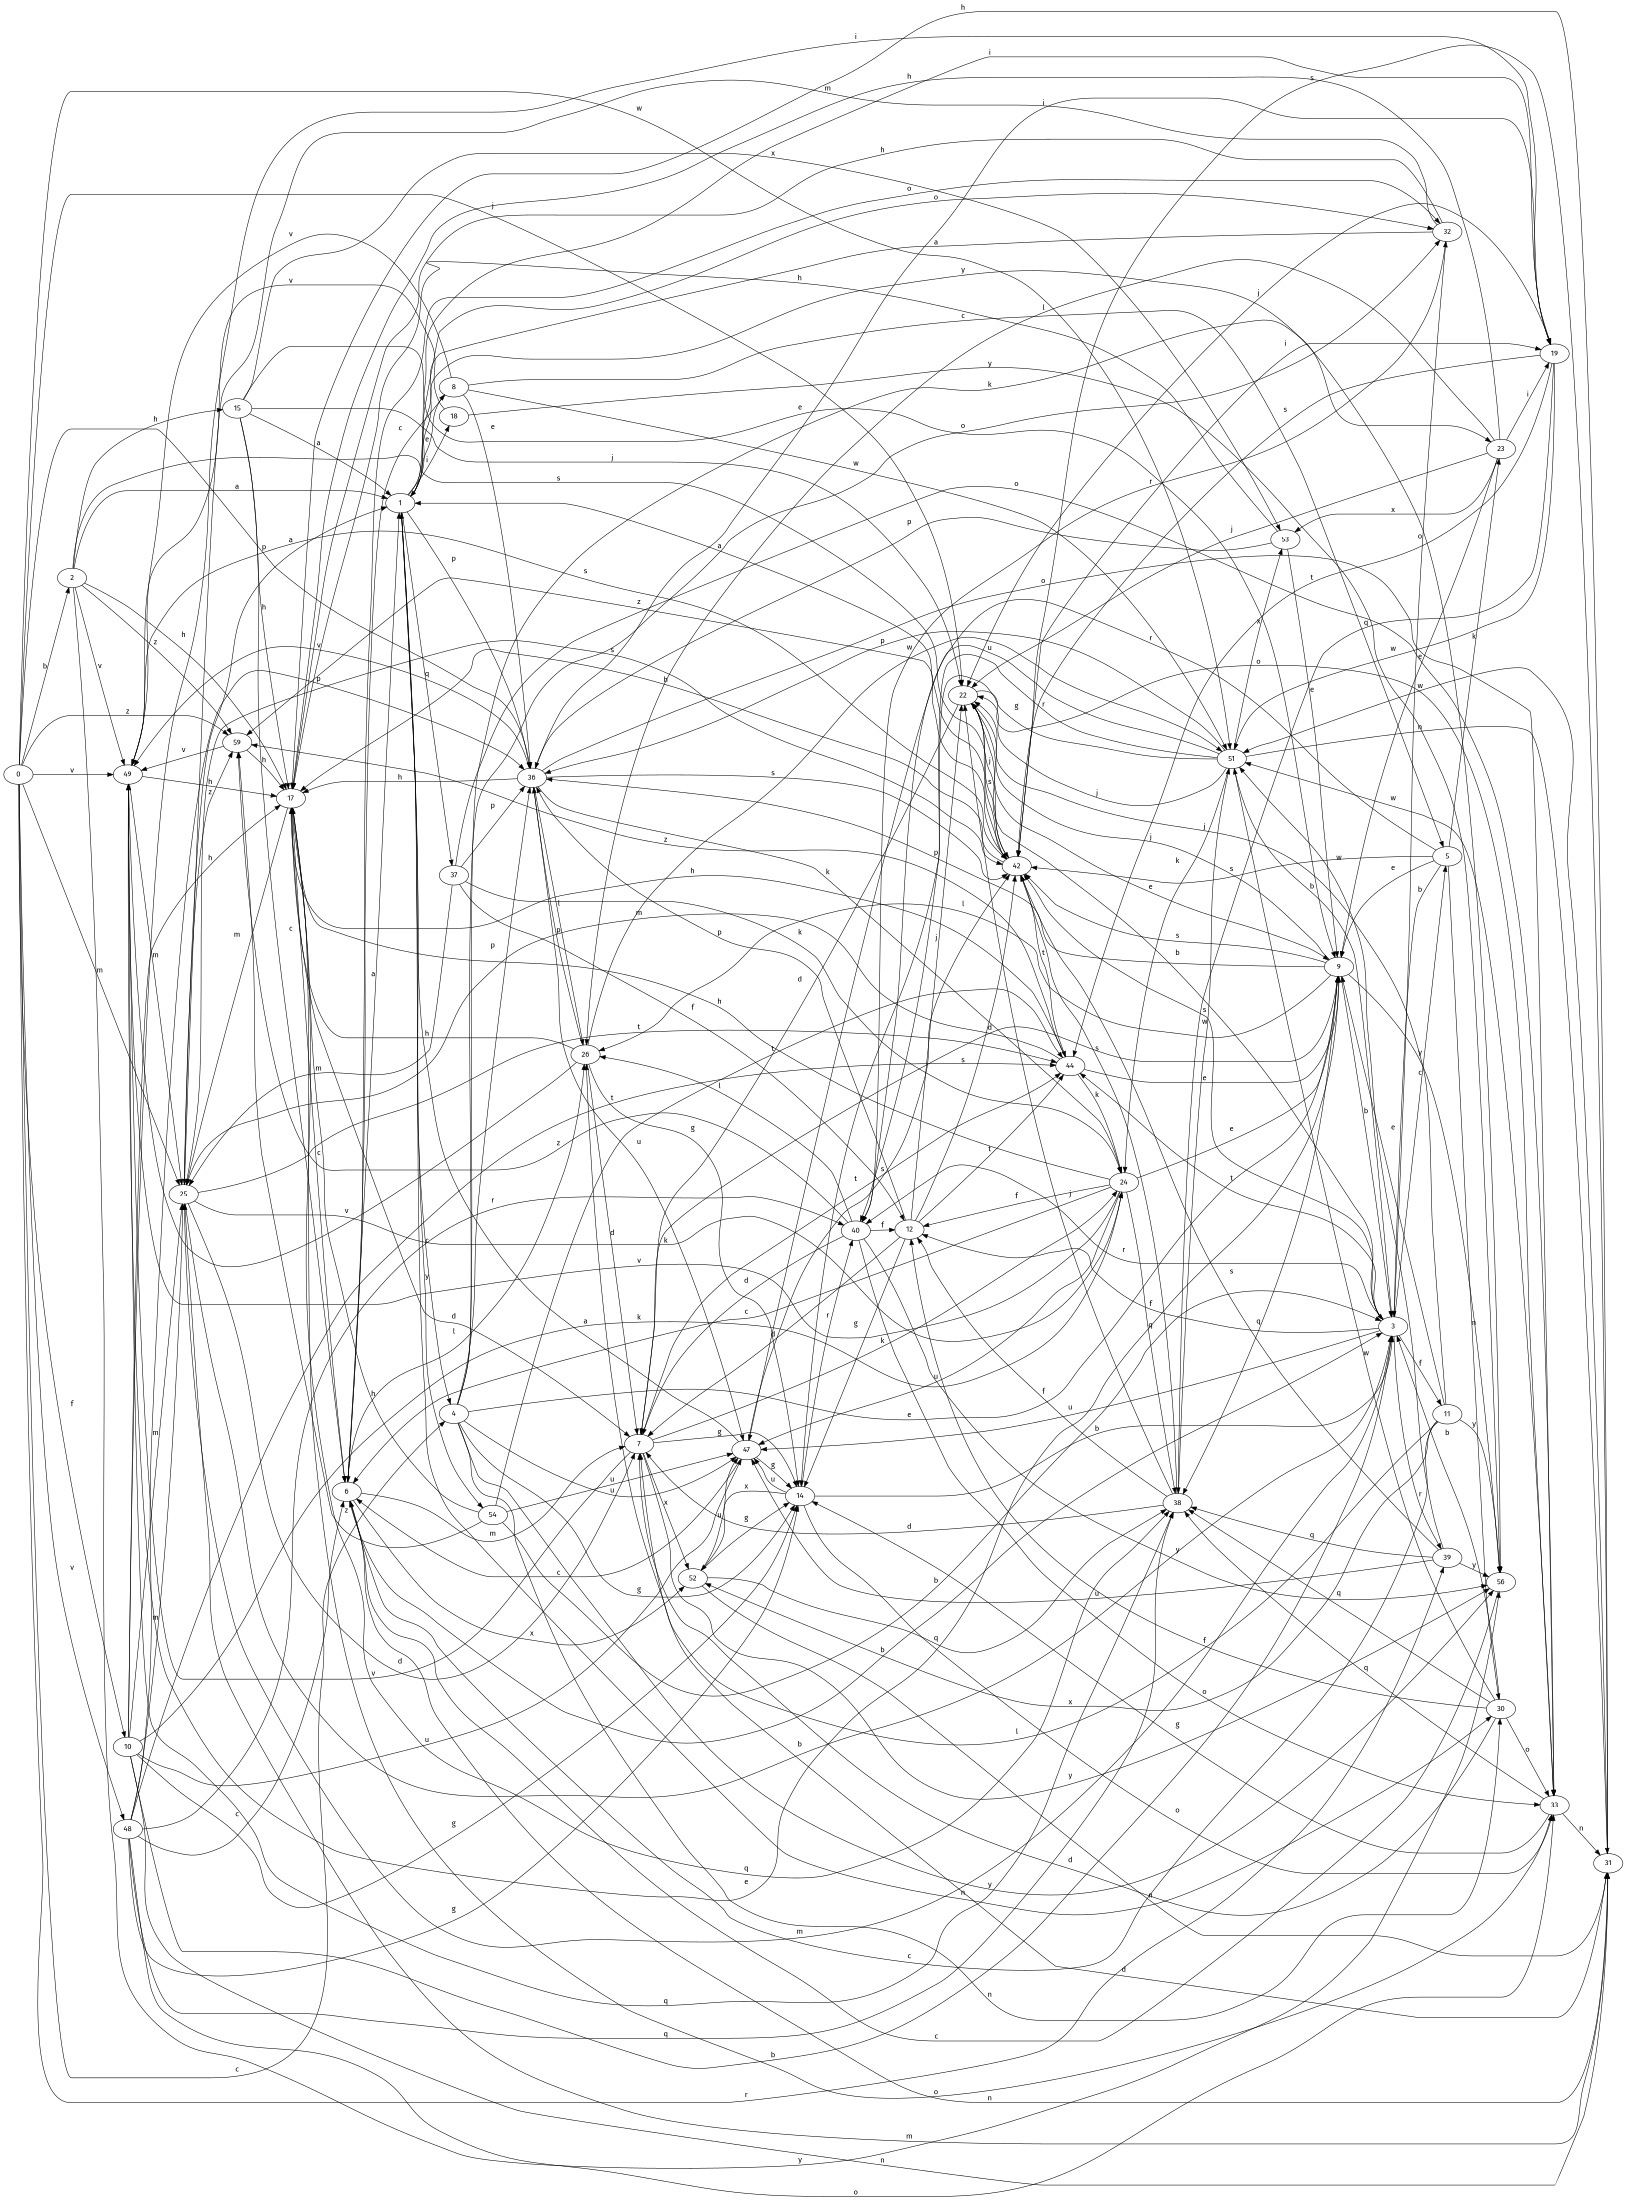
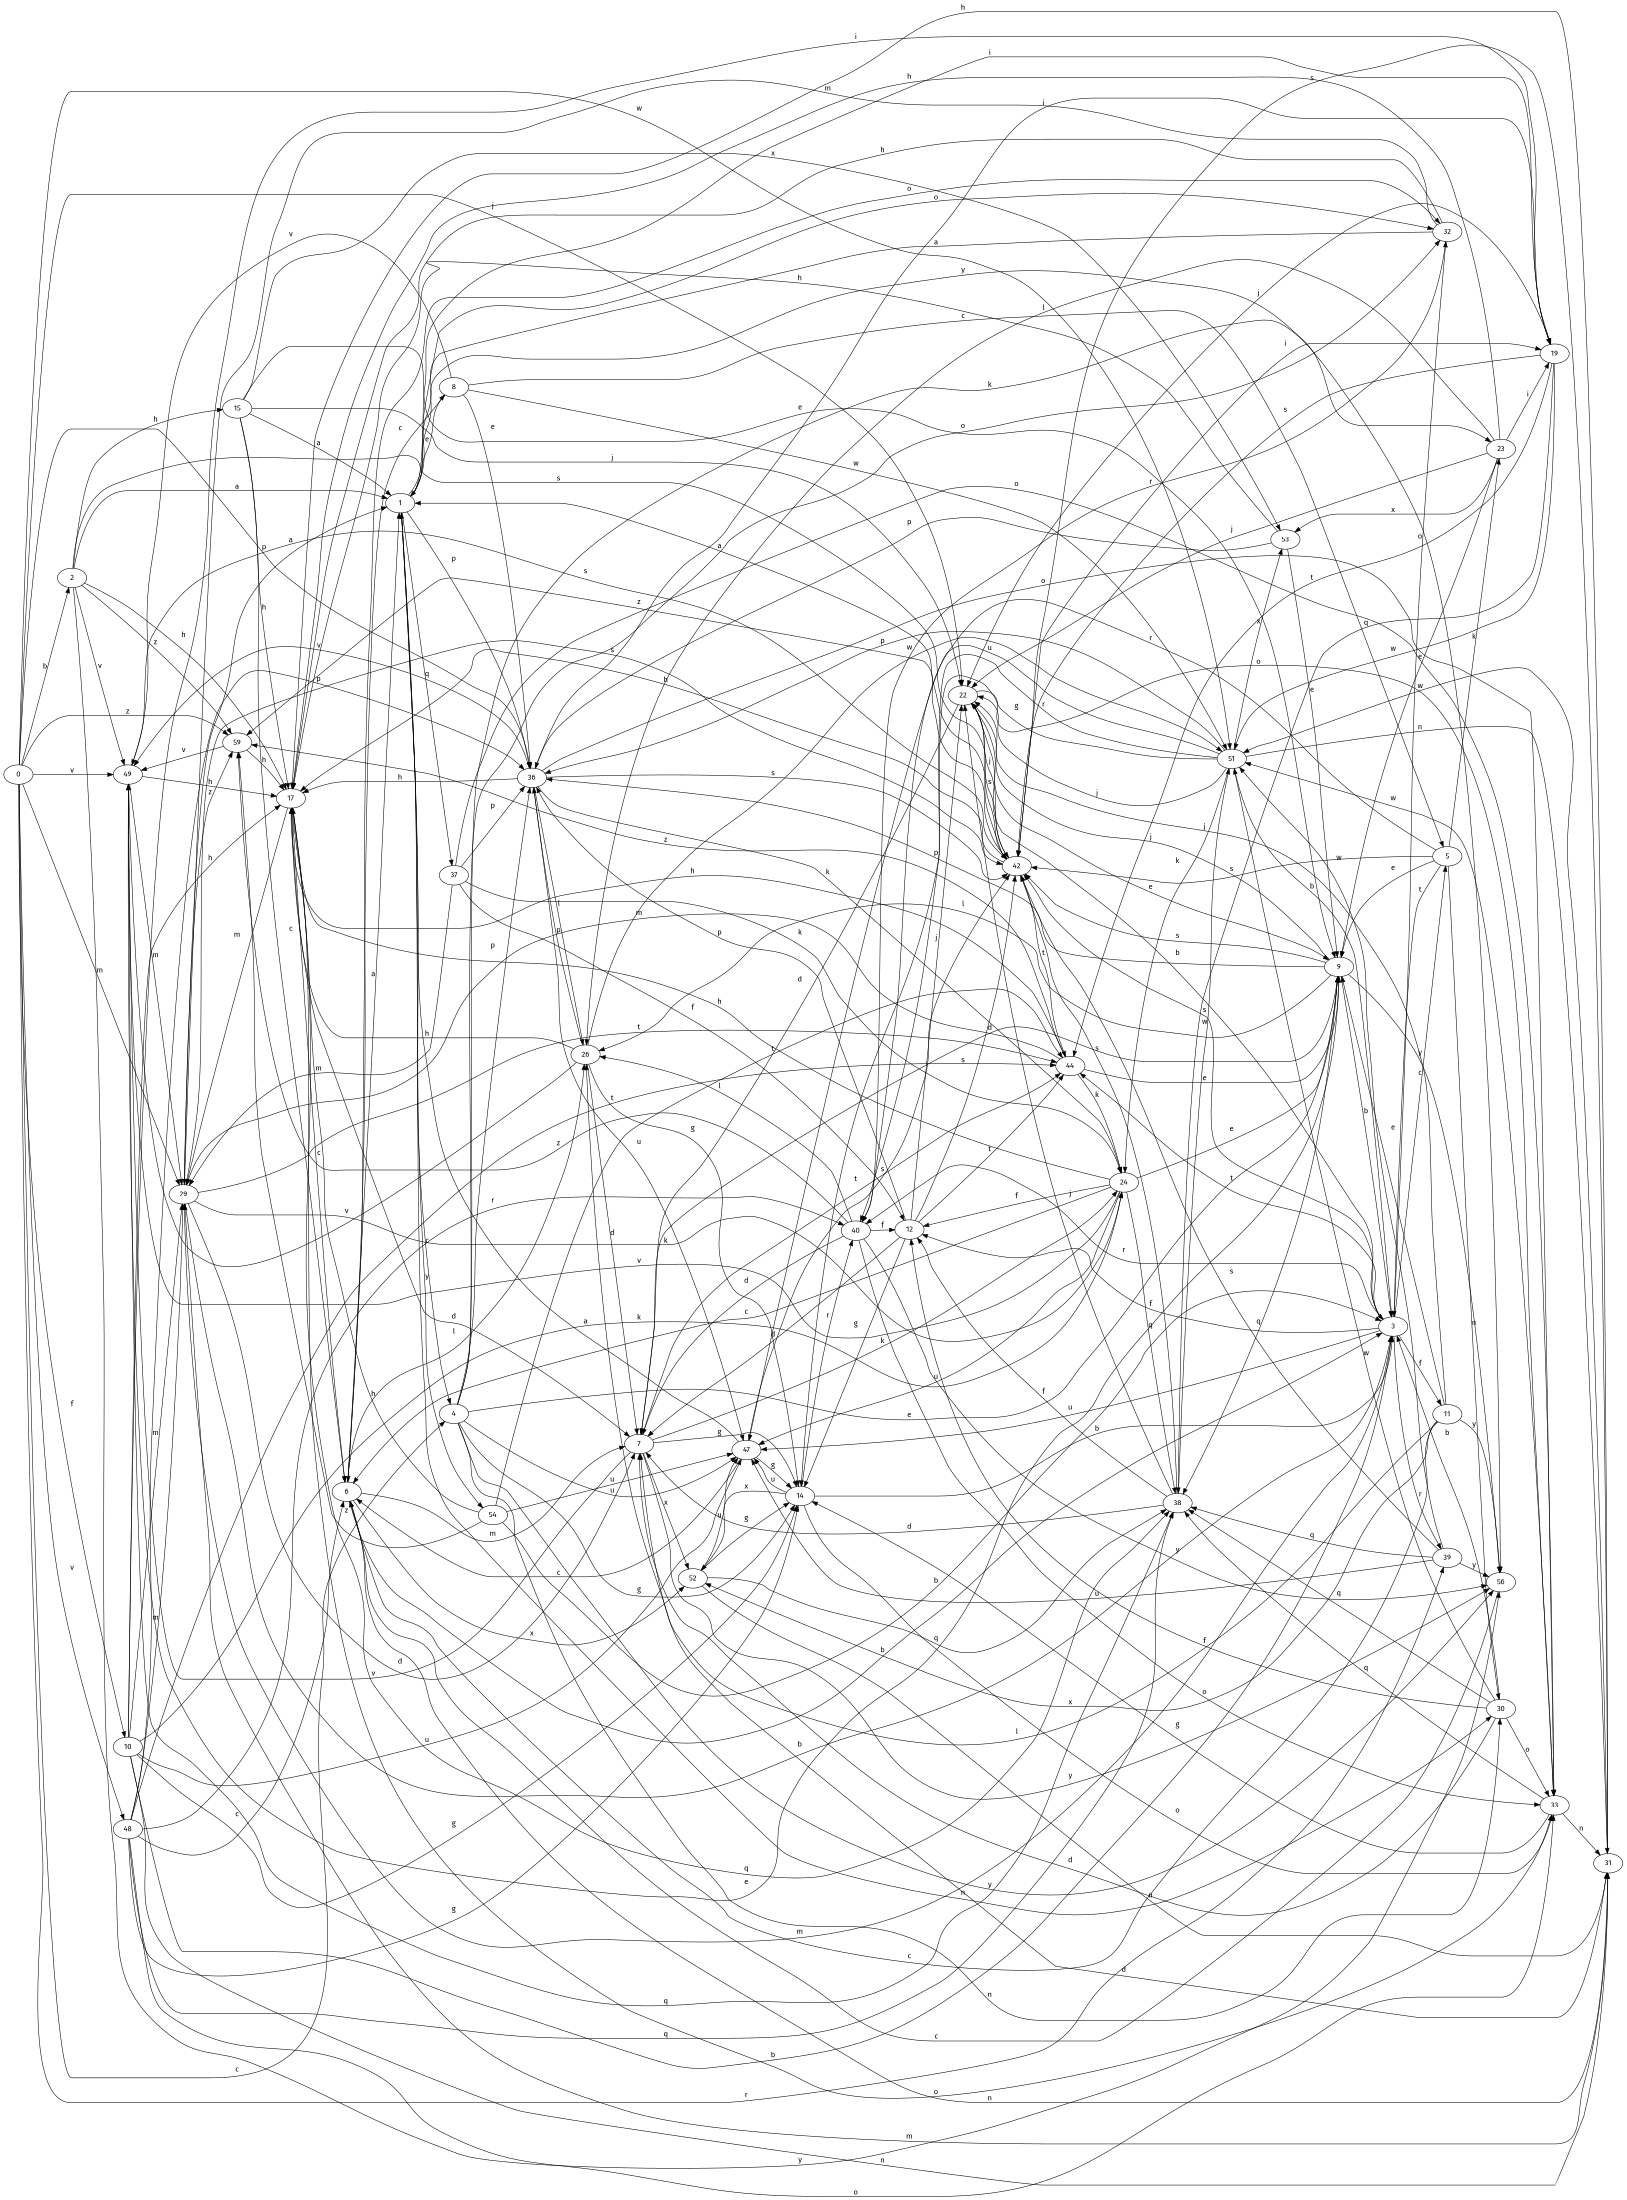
(454, 417) -> none
(1420, 890) -> (1420, 890)
(184, 1194) -> (184, 1194)
